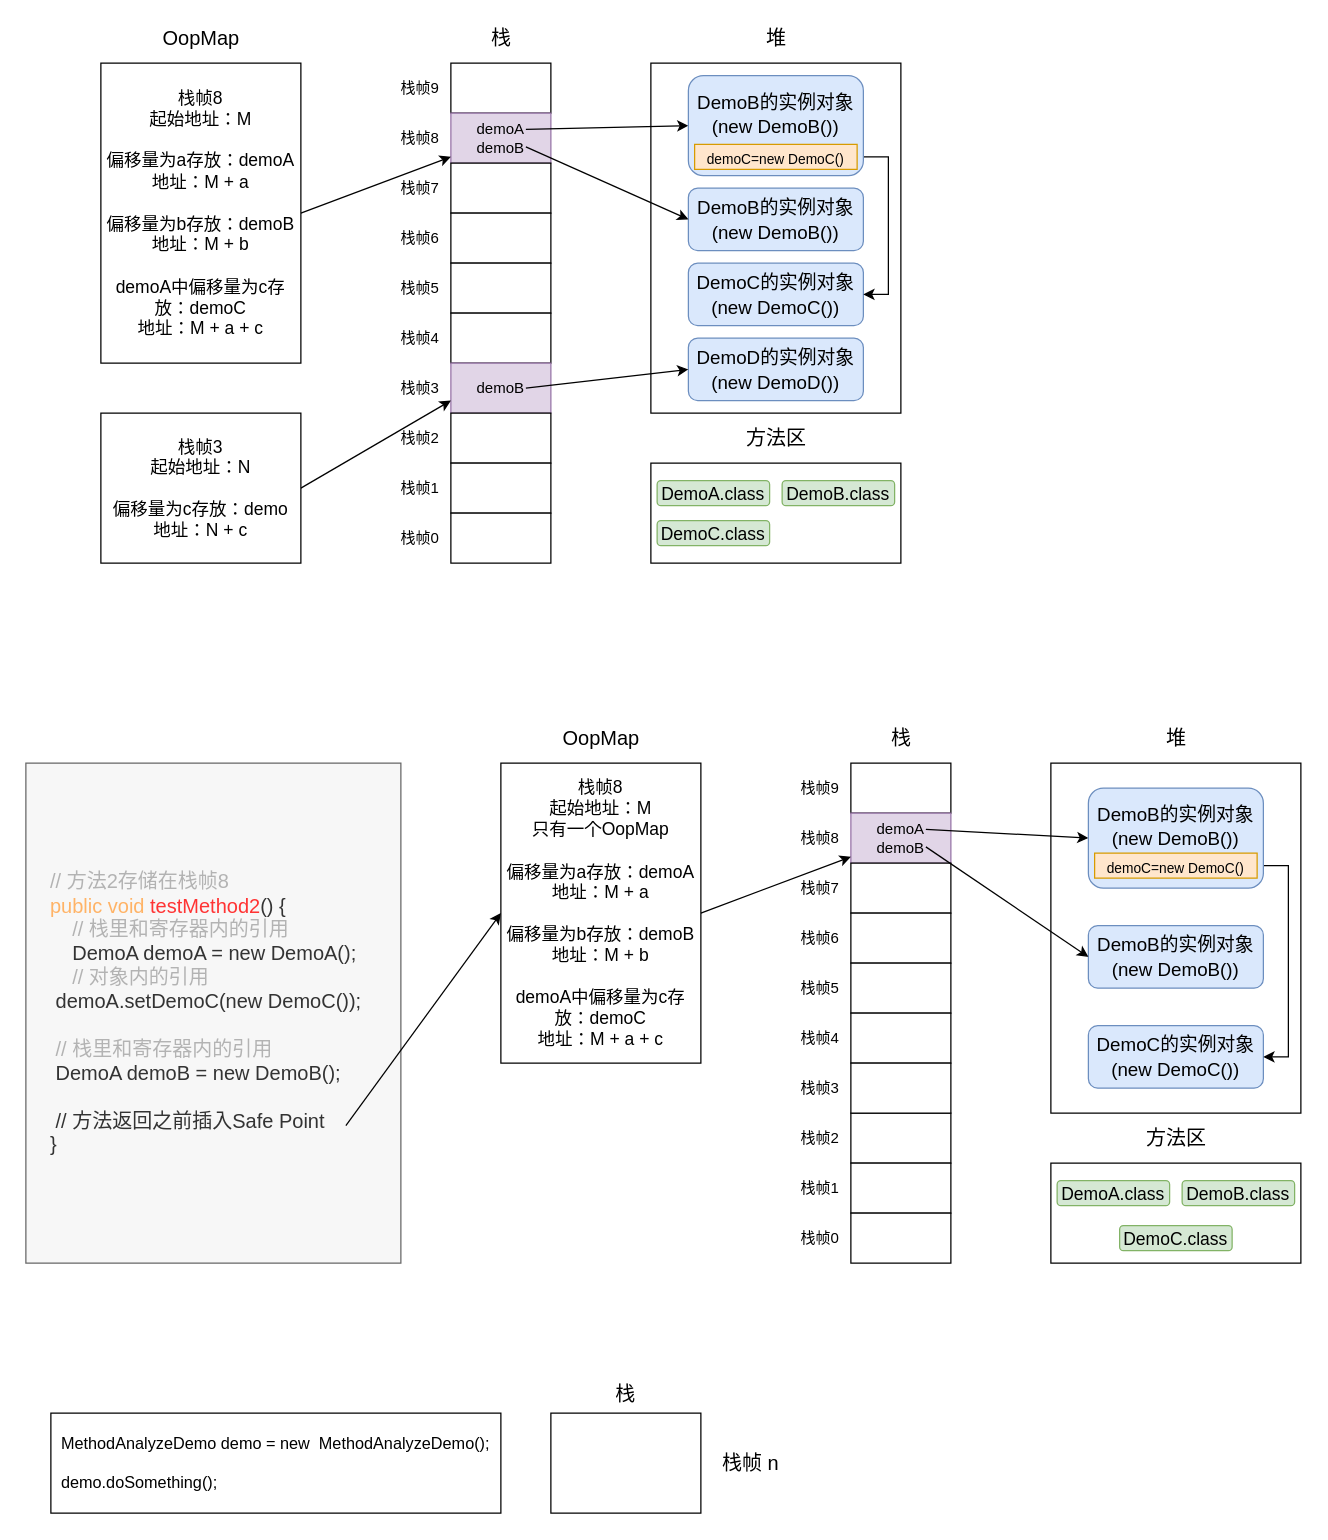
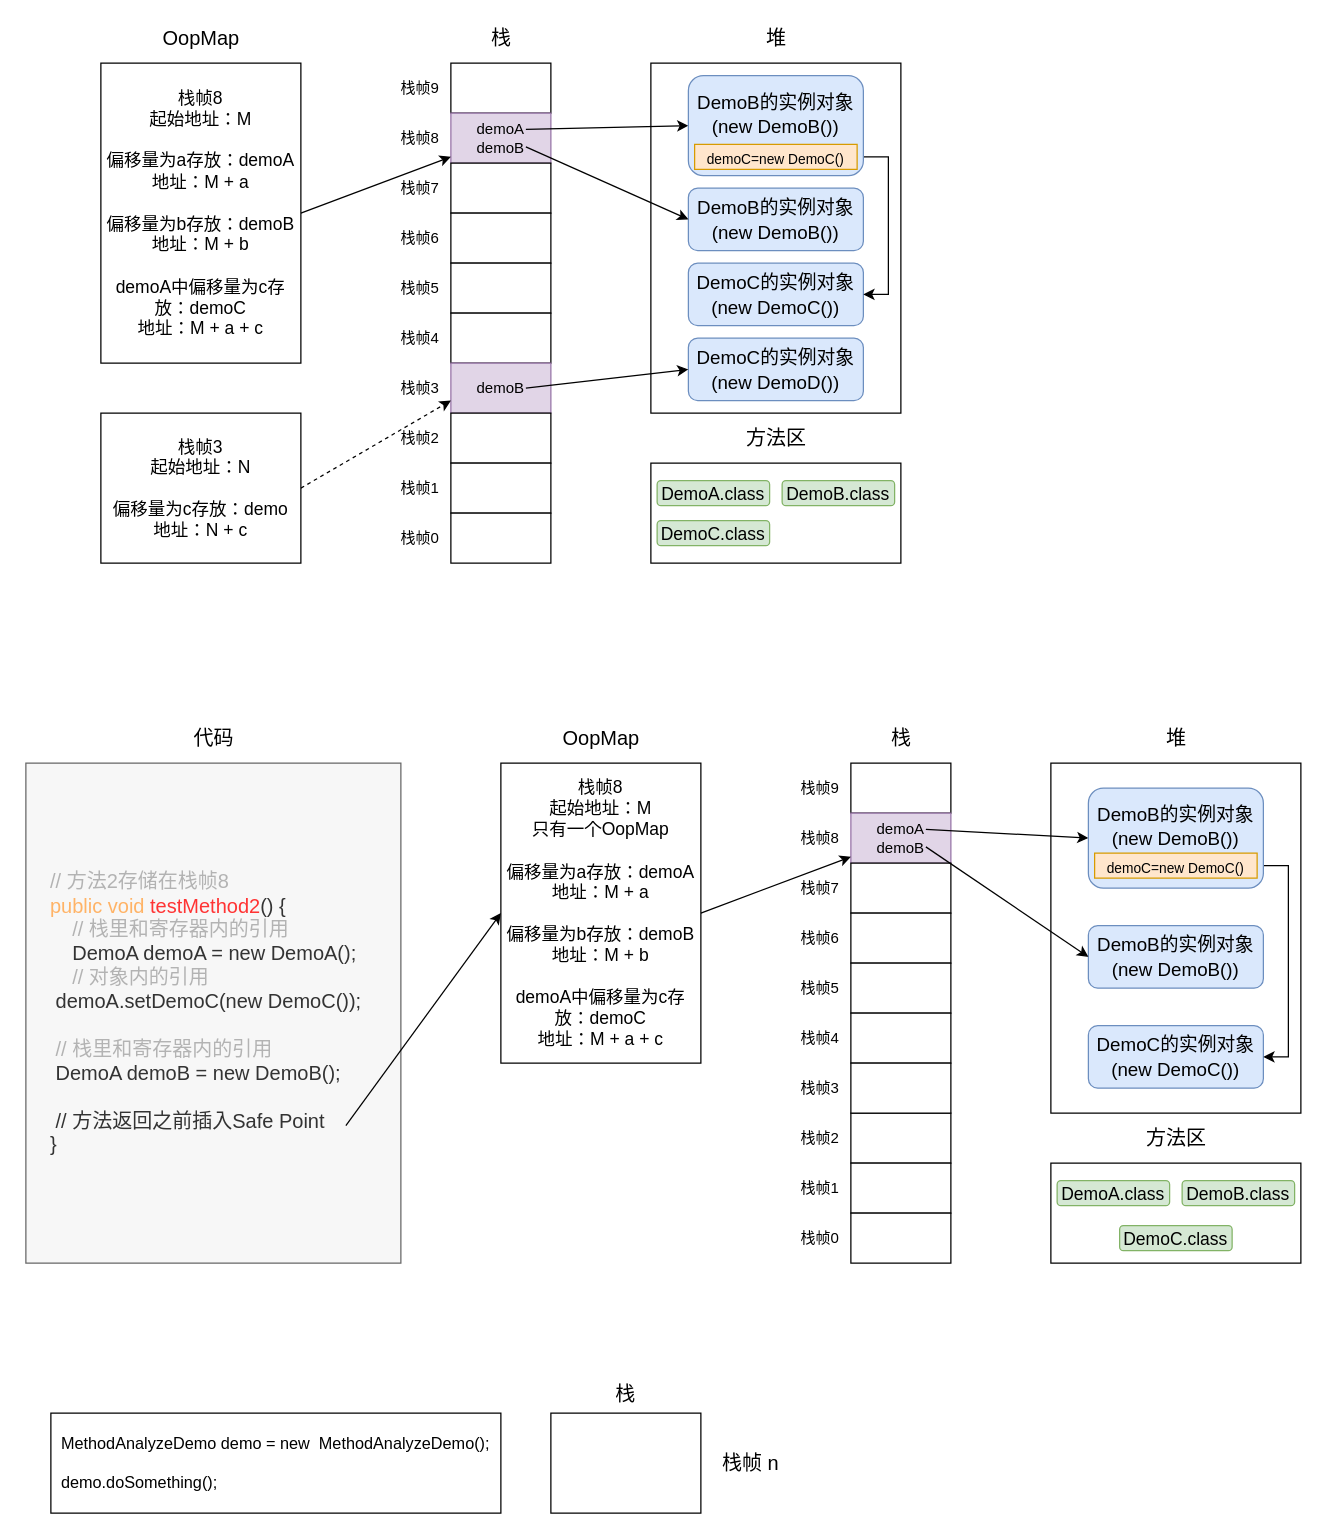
(776, 369) -> (776, 369)
(373, 446) -> (373, 446)
none -> (213, 738)
